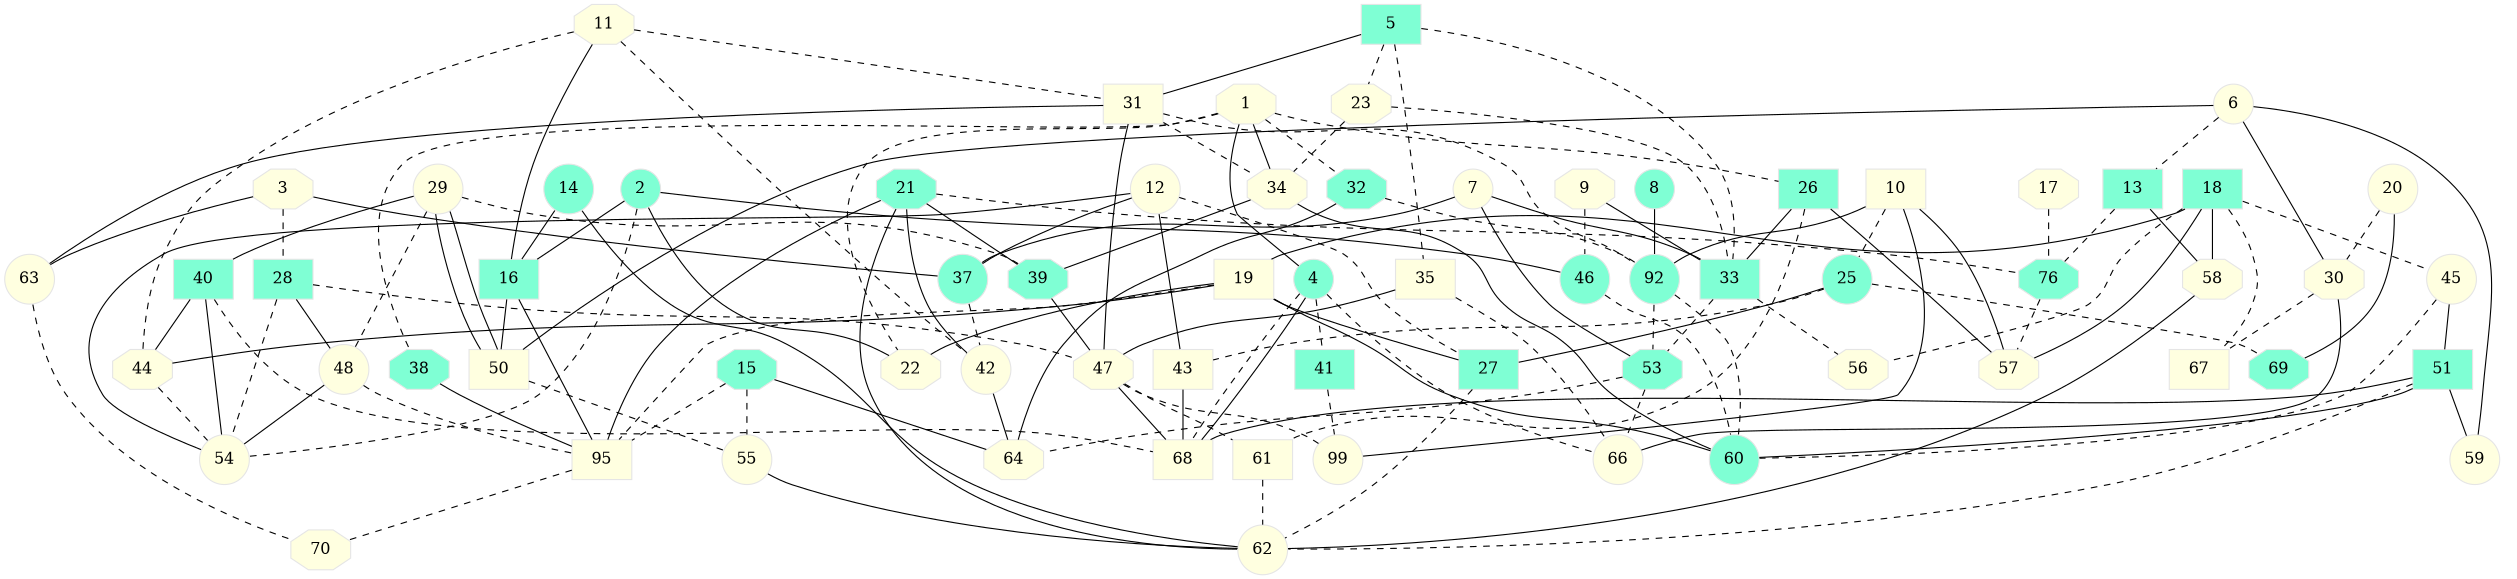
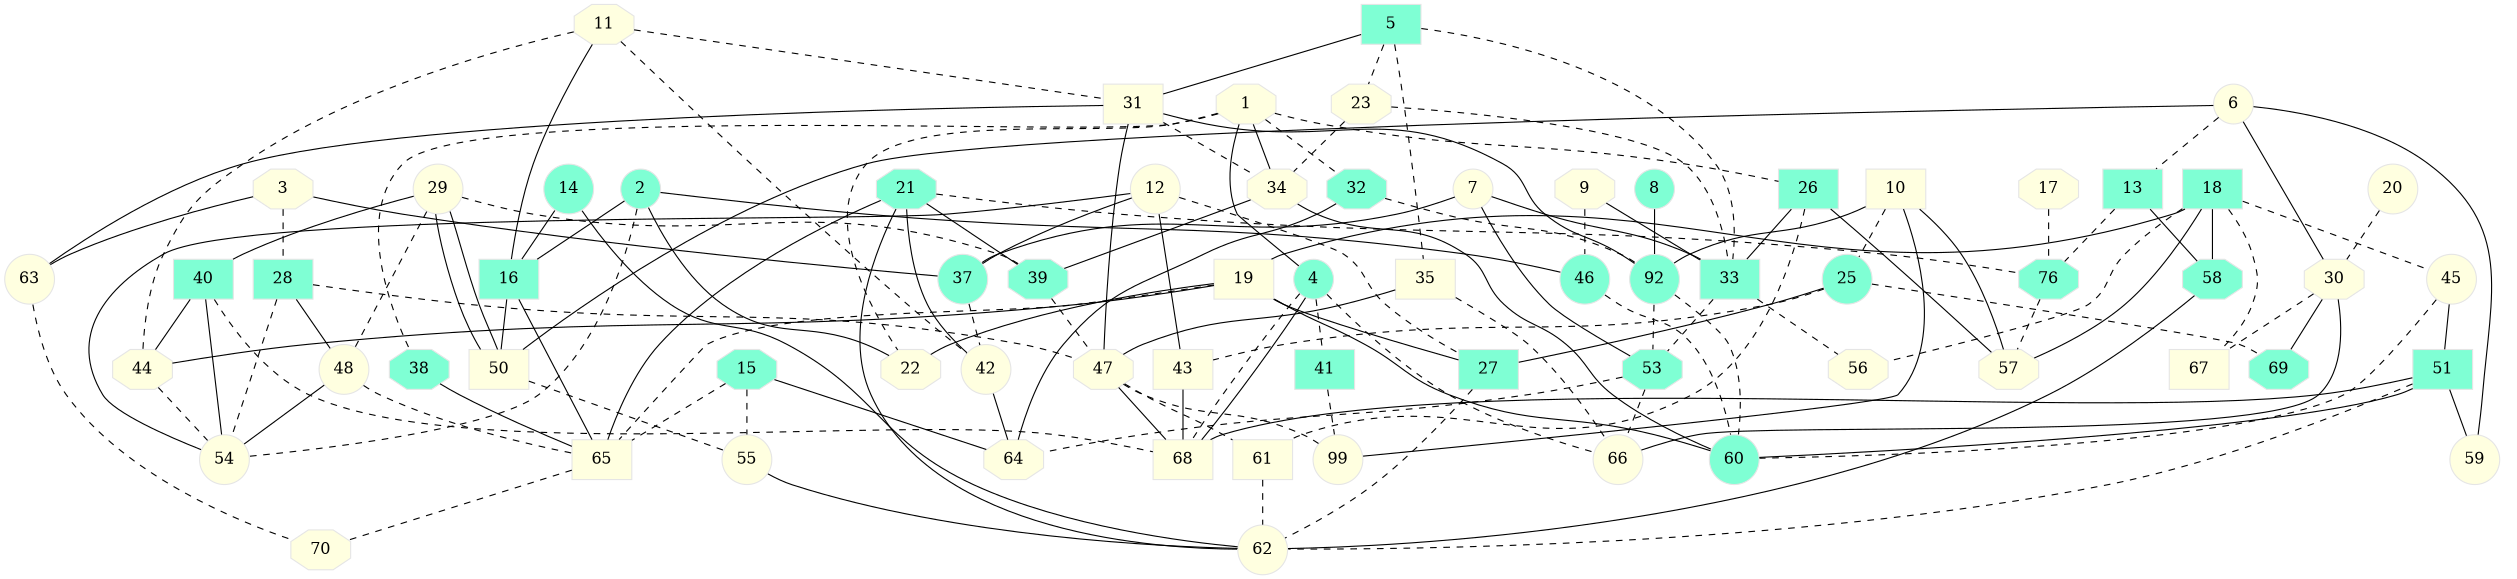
(1481, 153) -> (1481, 153)
(2212, 279) -> (2212, 279)
(2375, 302) -> (2307, 324)
(1071, 324) -> (1071, 324)
(602, 460) -> (602, 460)
